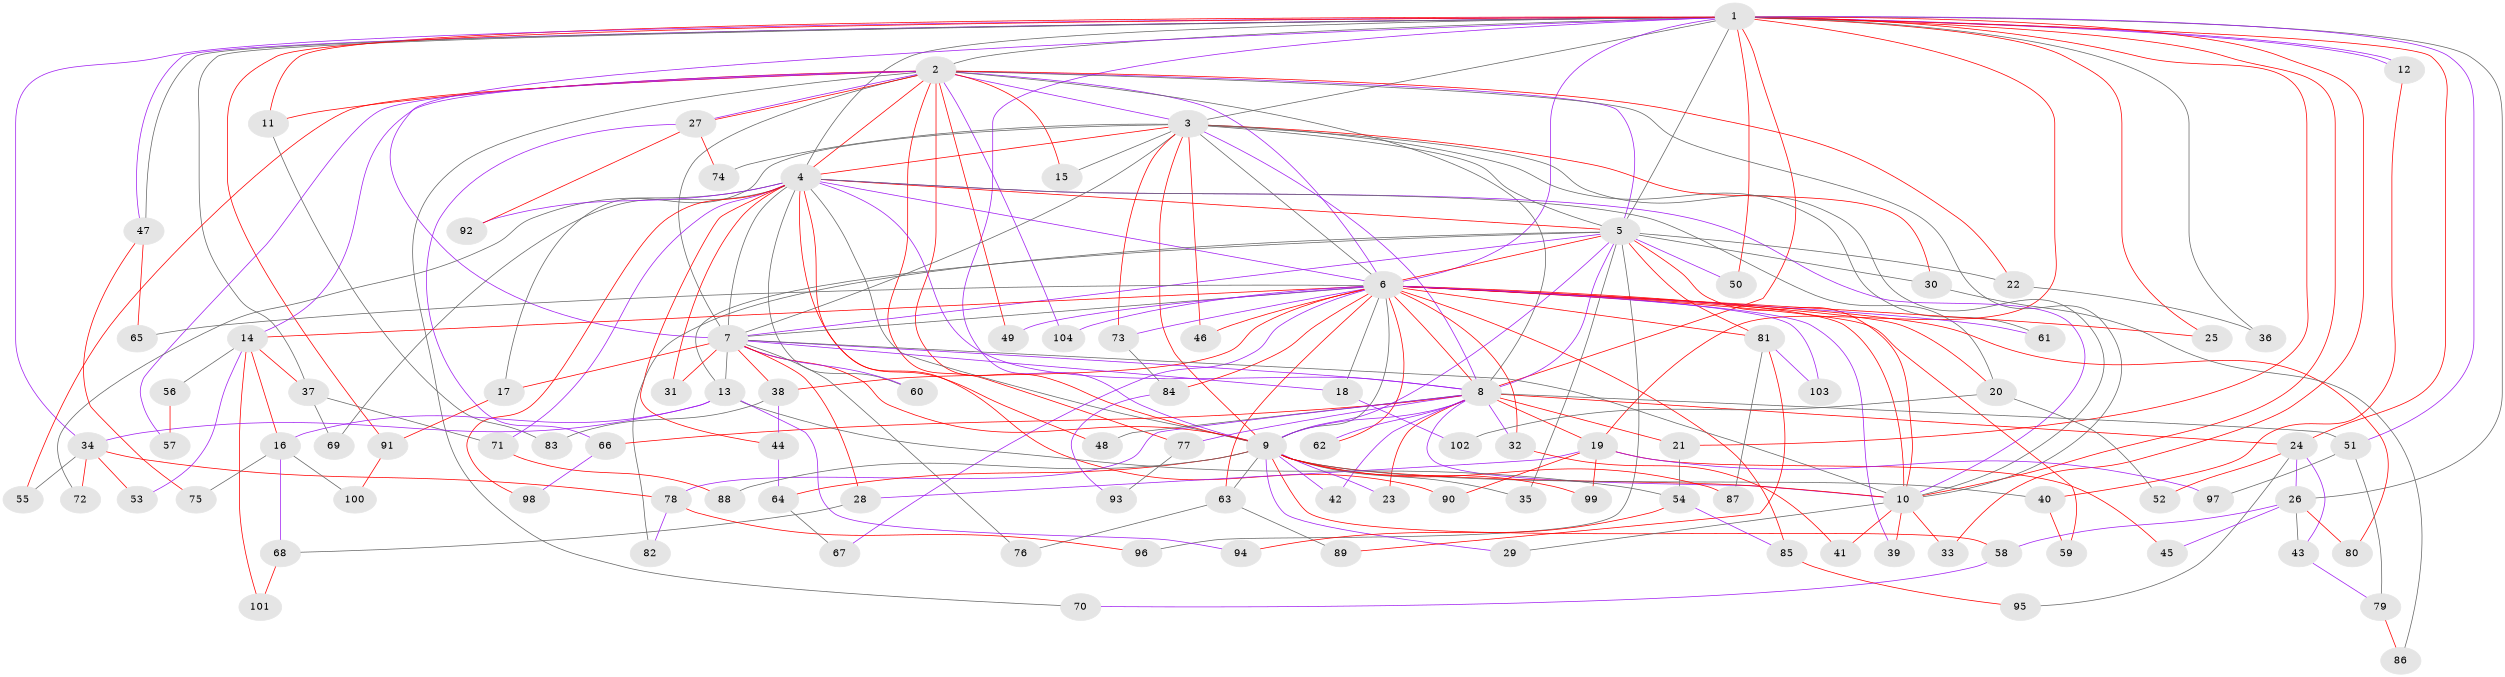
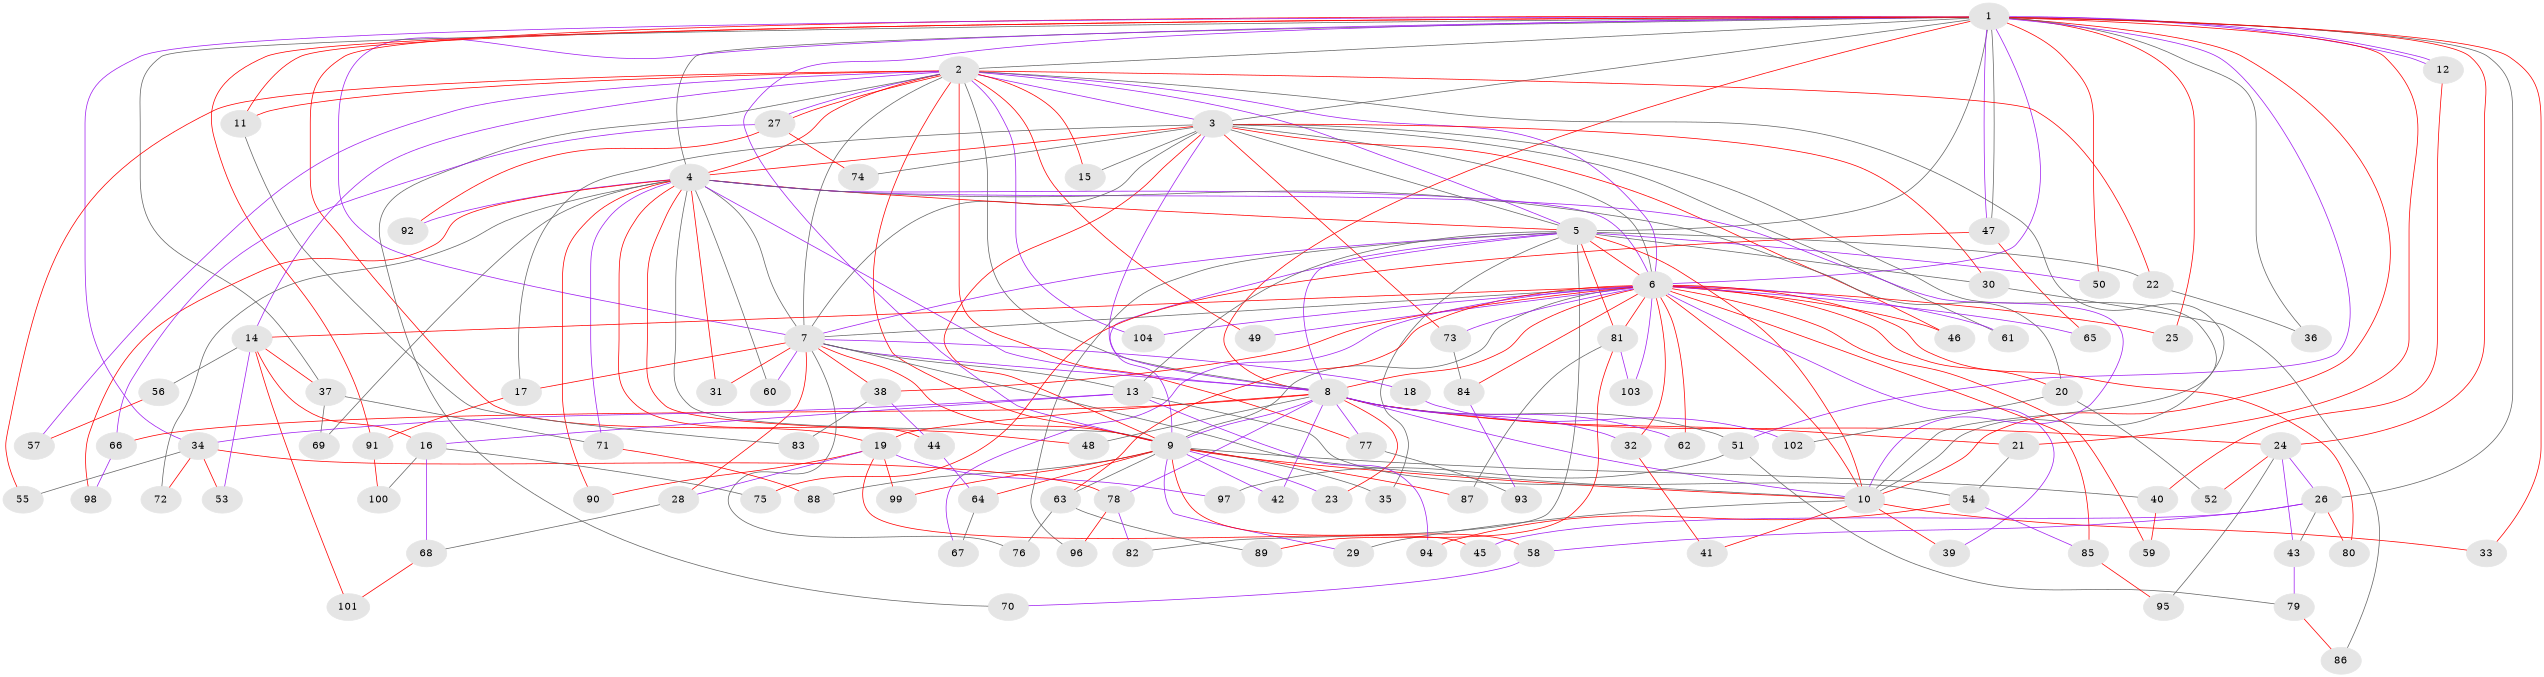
(759, 294) -> (1973, 316)
(1363, 338) -> none
